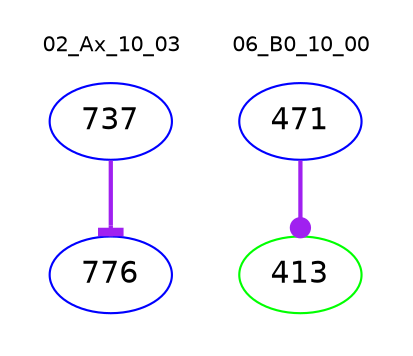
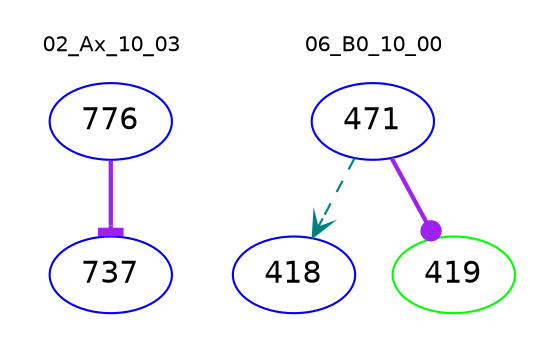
(111, 193) -> (111, 193)
none -> (294, 275)
(300, 275) -> (454, 275)
